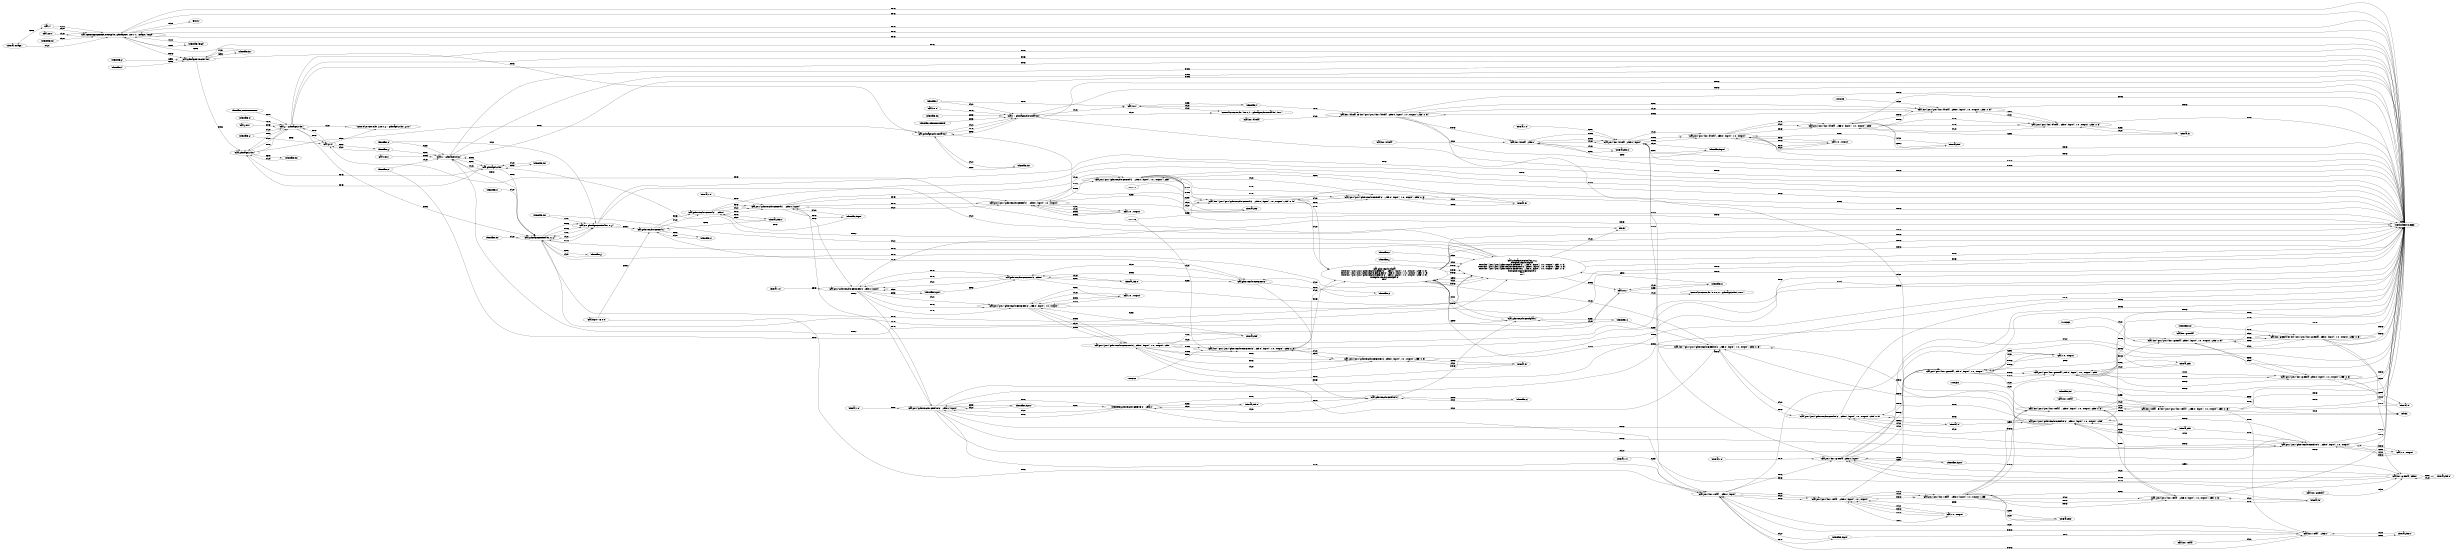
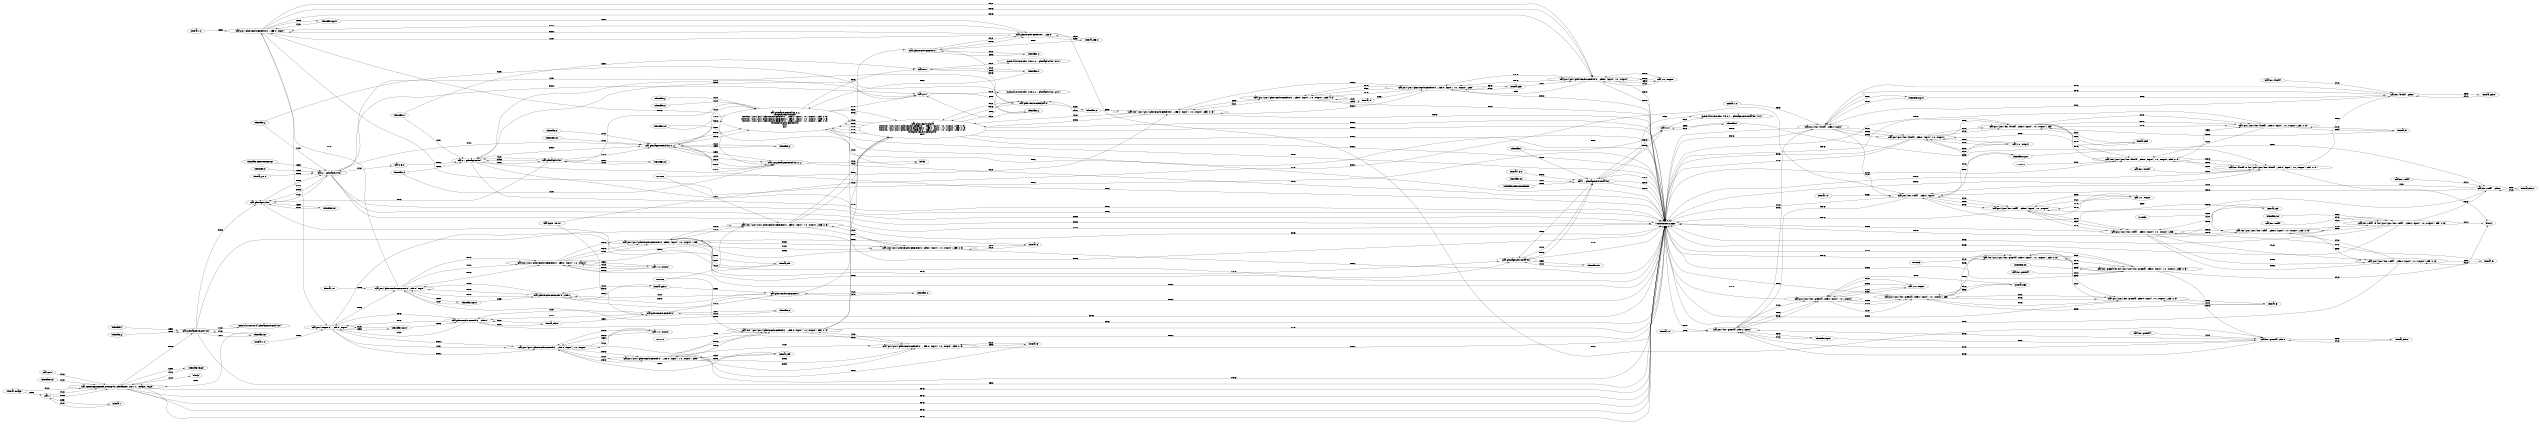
(932, 44) -> (991, 383)
(932, 109) -> (1516, 172)
(1076, 110) -> (1645, 140)
(245, 125) -> (260, 176)
(327, 127) -> (367, 169)
(314, 130) -> (552, 78)
none -> (1632, 158)
(362, 176) -> none
(426, 207) -> (469, 143)
(775, 207) -> (329, 327)
(1654, 226) -> (1868, 174)
(624, 228) -> none
(2109, 308) -> (1670, 290)
none -> (260, 326)
(991, 327) -> (720, 81)
none -> (117, 404)
(1132, 407) -> (1034, 35)
(1310, 465) -> none
